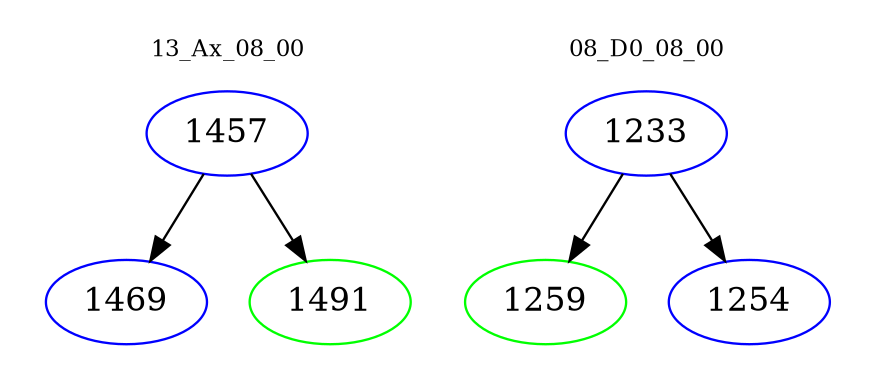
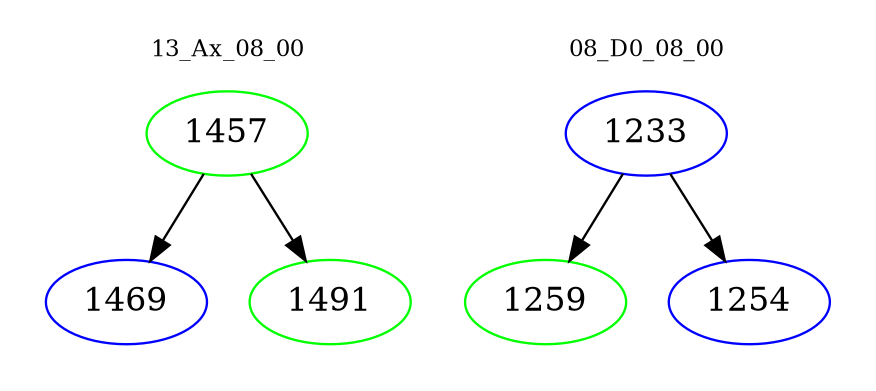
(227, 133) -> (227, 133)
